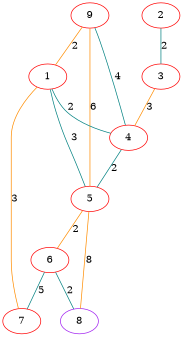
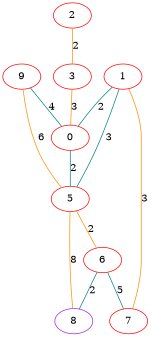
(69, 46) -> none
(161, 46) -> (72, 46)
(129, 138) -> (70, 138)
